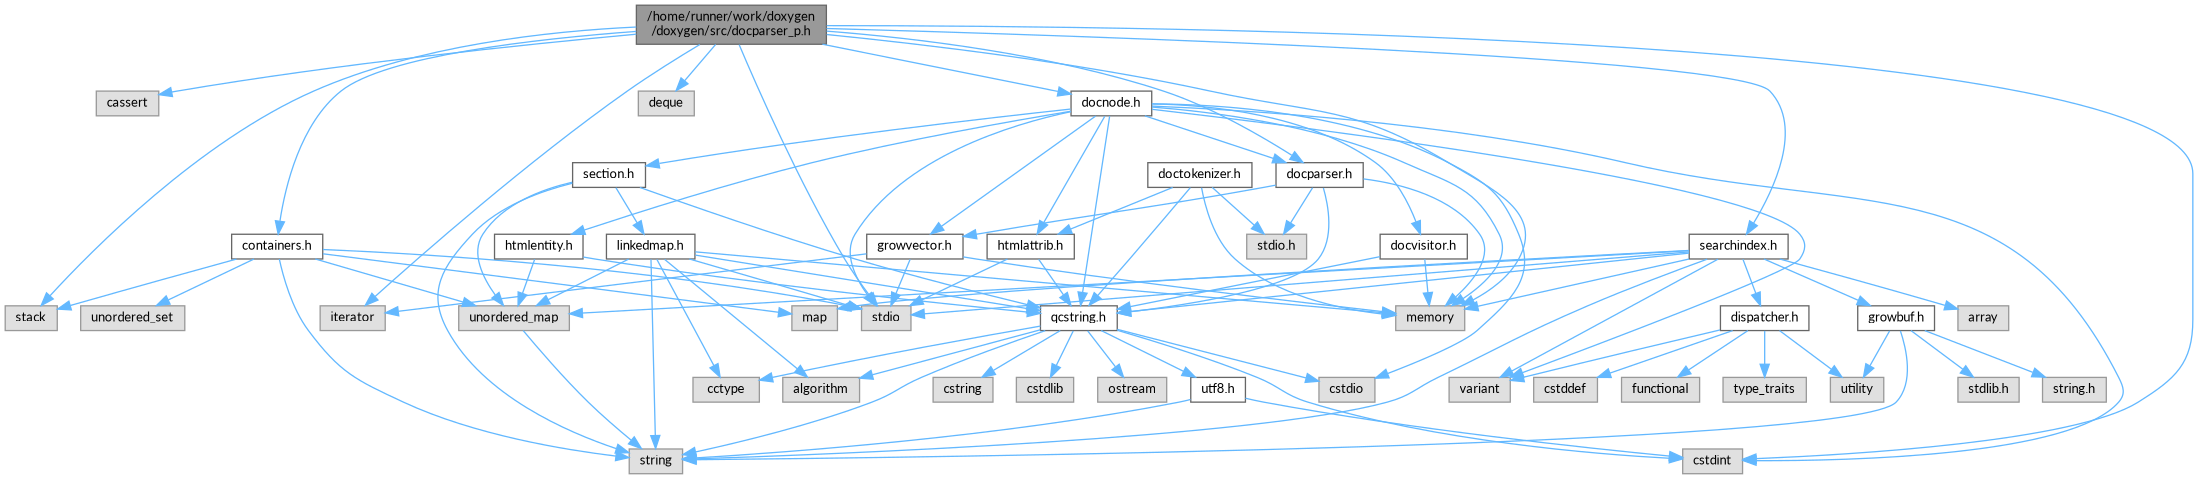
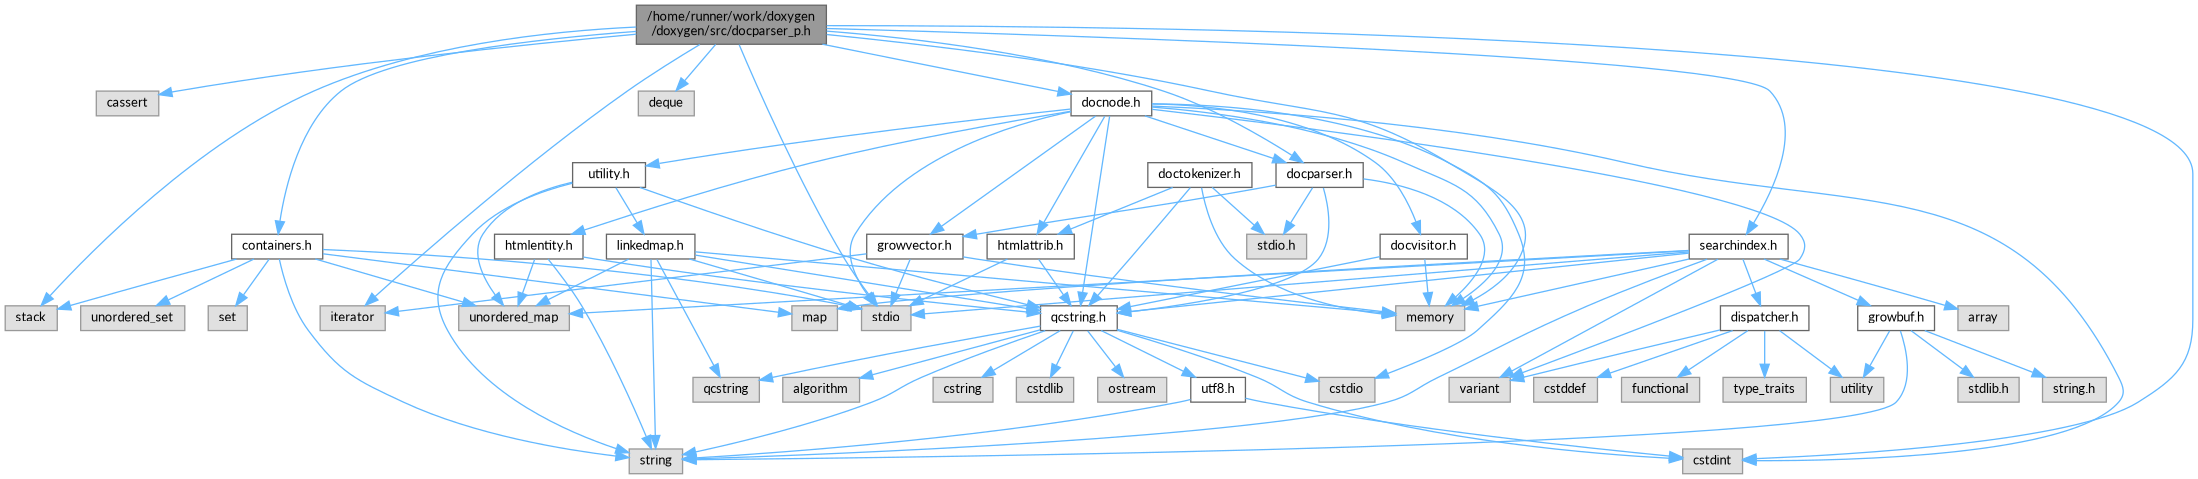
(609, 175) -> (609, 175)
(731, 314) -> none
none -> (228, 318)
(574, 388) -> (603, 344)
(726, 390) -> (726, 390)
